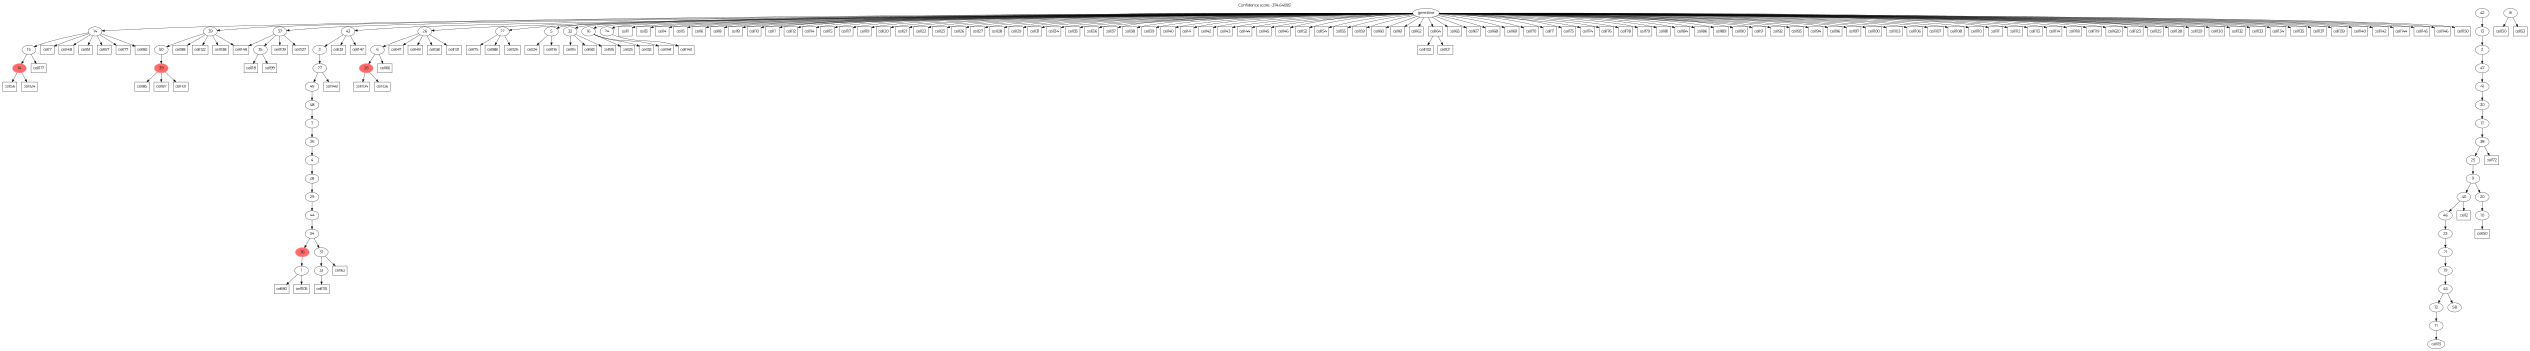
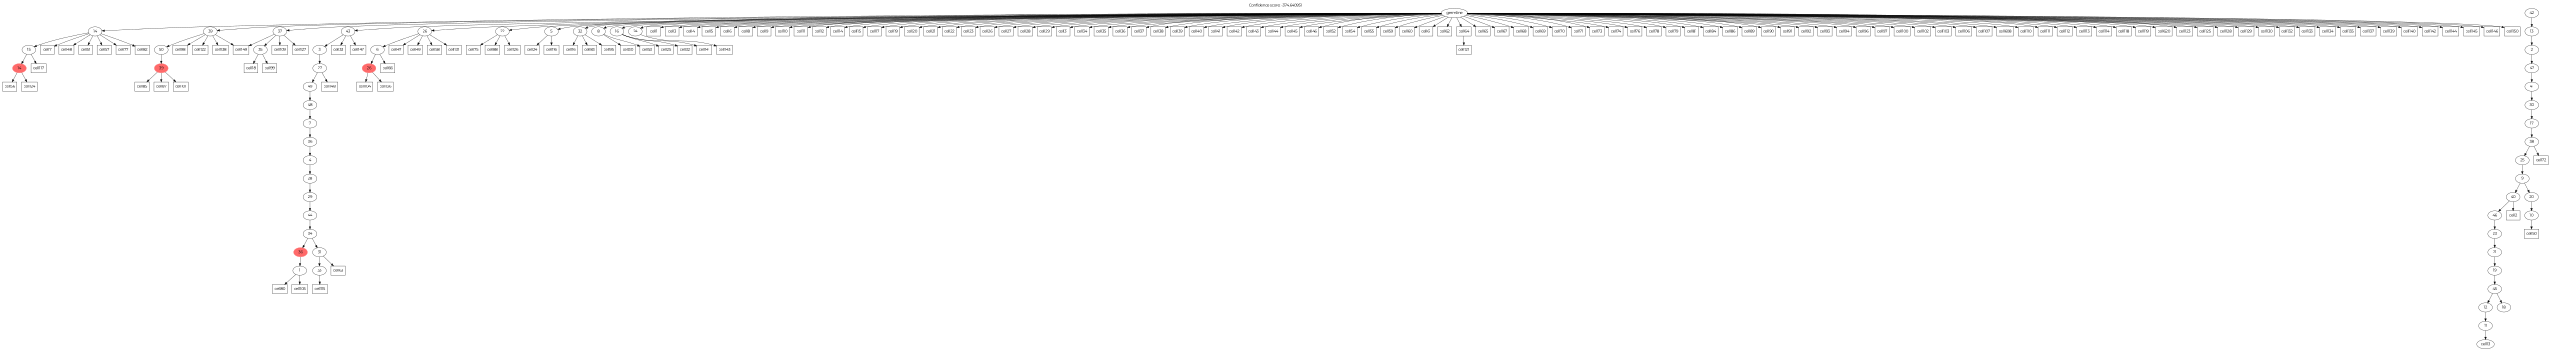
none -> (1023, 16)
(1956, 31) -> (2005, 31)
(1431, 40) -> (1690, 17)
(2455, 307) -> (2504, 307)
